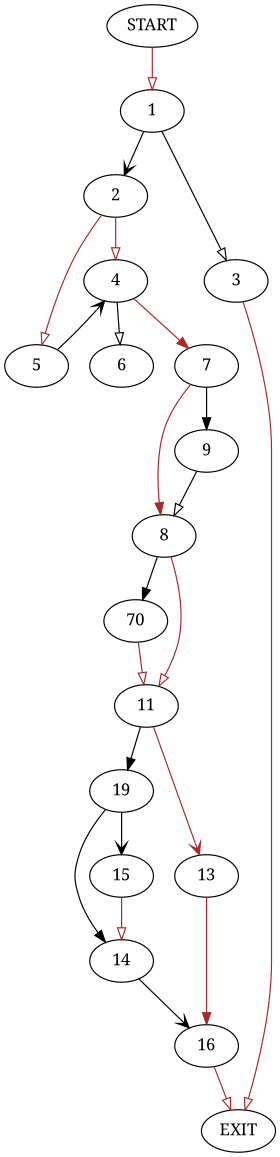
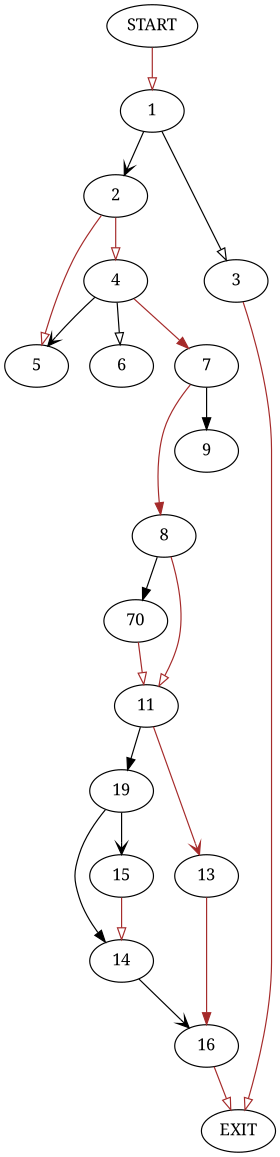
(78, 330) -> (75, 317)
(188, 488) -> none
